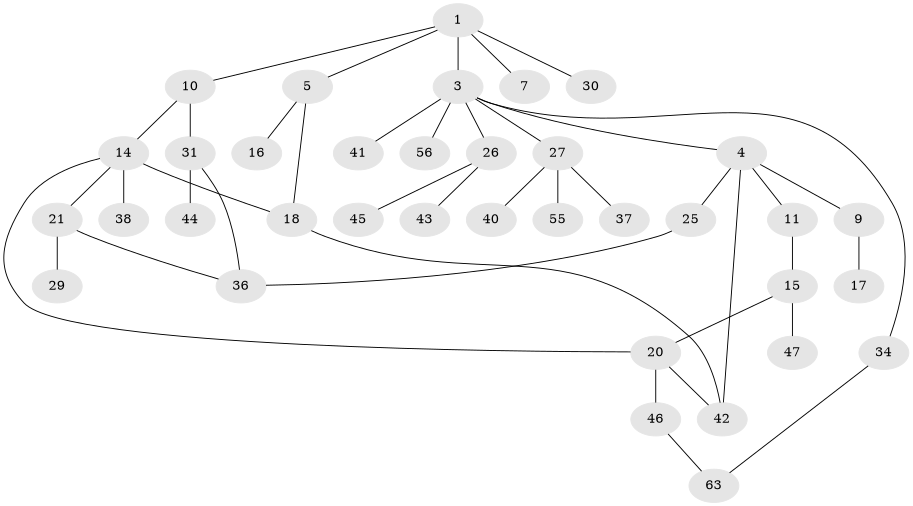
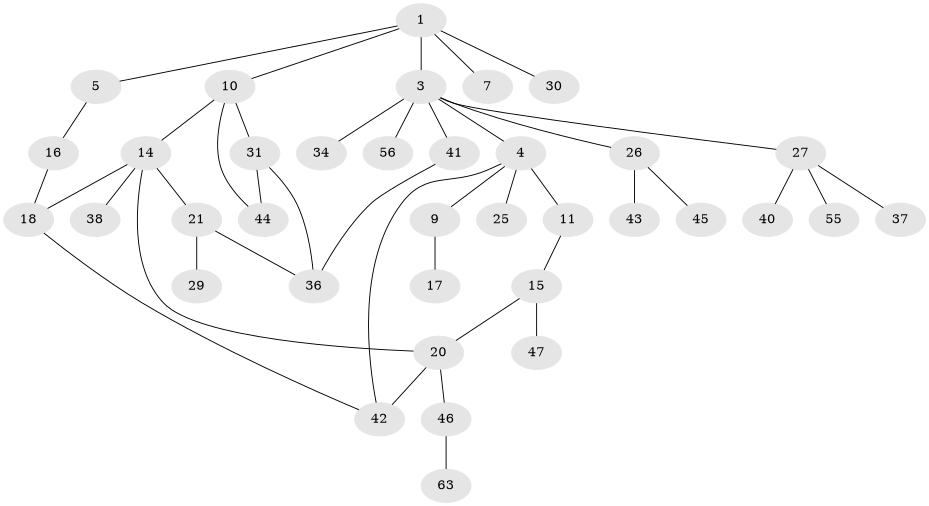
(300, 153) -> (41, 186)
none -> (219, 159)
(471, 272) -> (368, 206)
(799, 419) -> none
